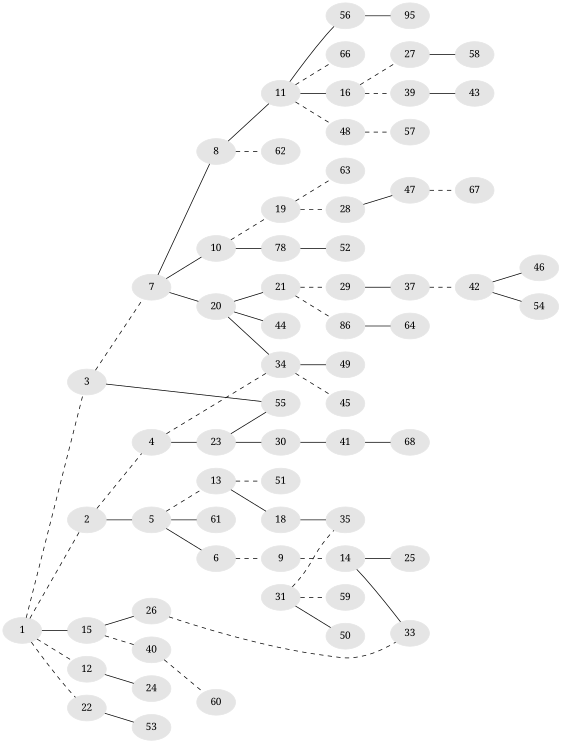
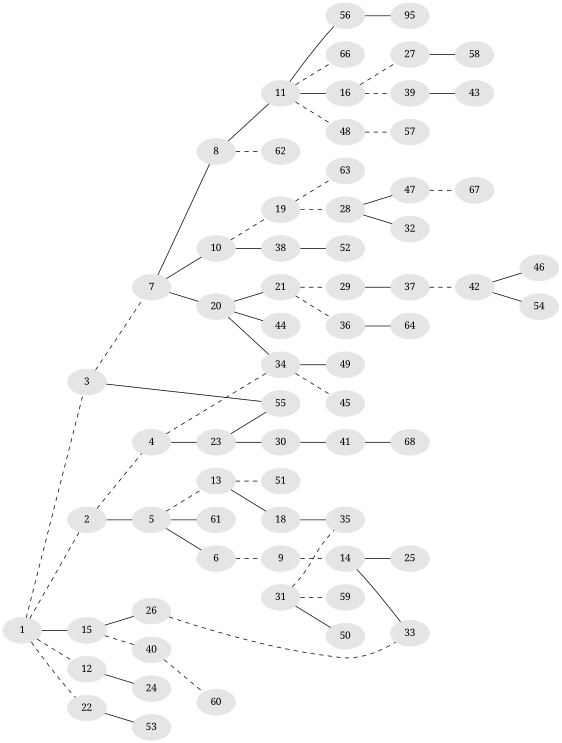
none -> (410, 229)
(281, 248) -> (281, 248)
(345, 326) -> (345, 326)
